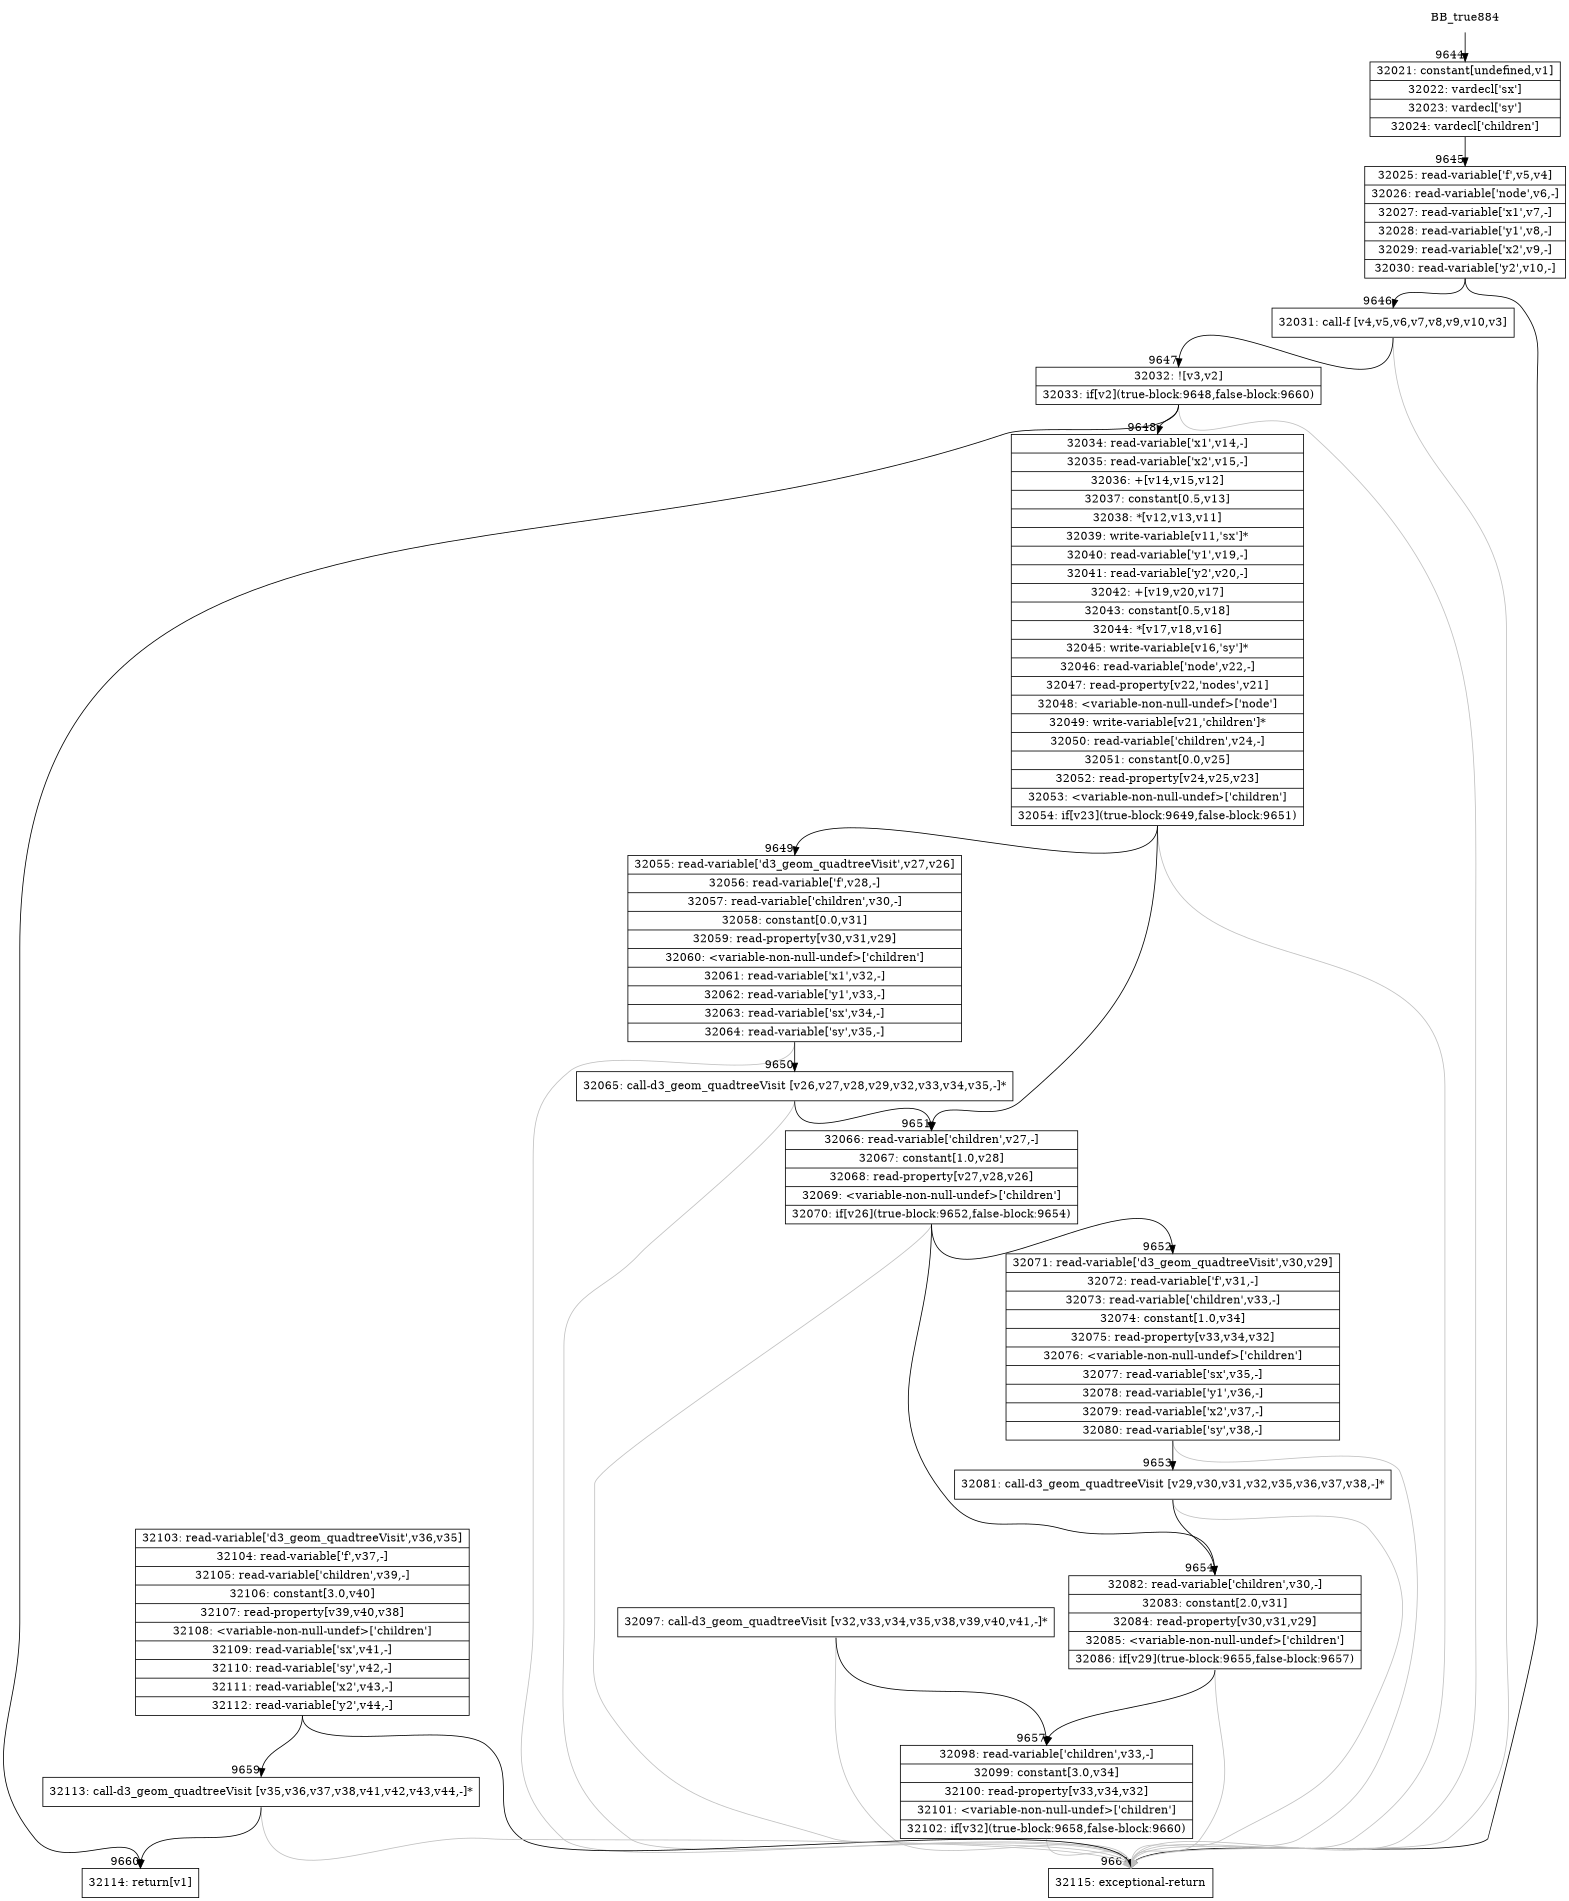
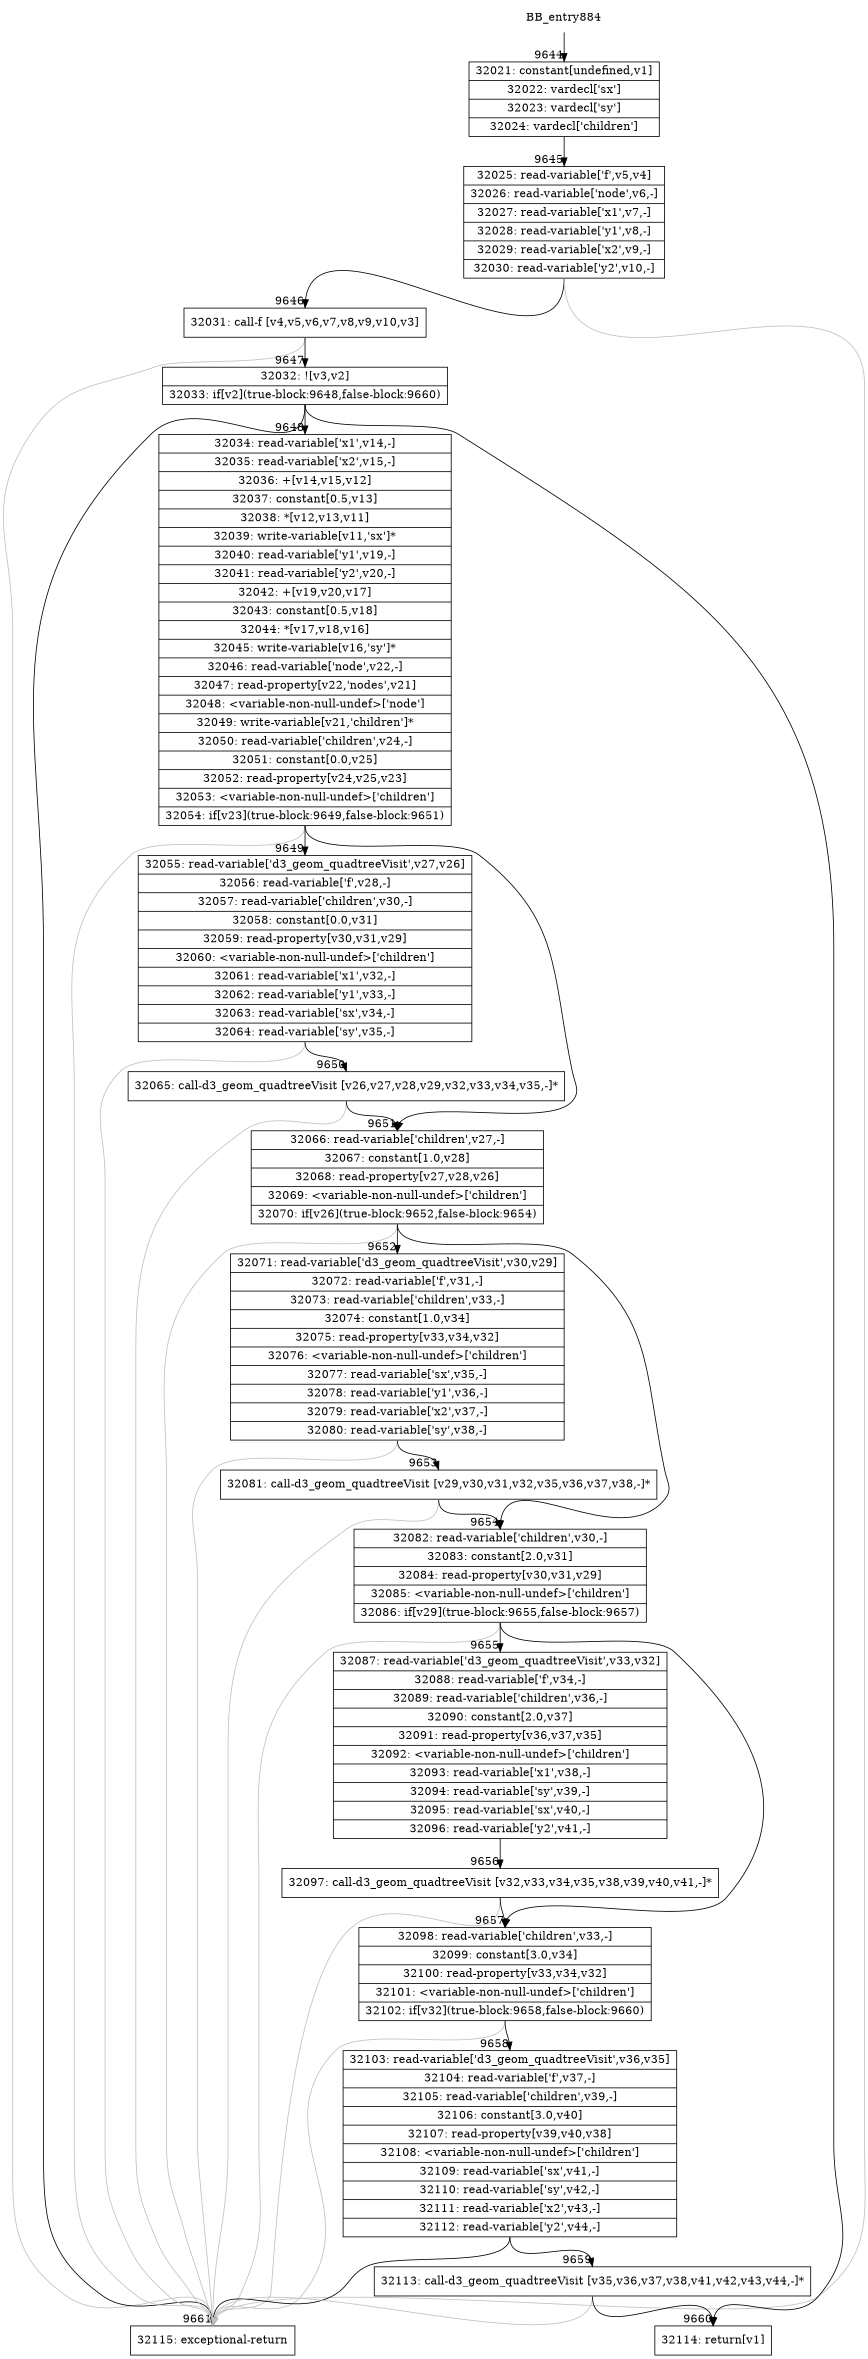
(1465, 18) -> (564, 18)
(1476, 1187) -> (43, 1329)
(1537, 1217) -> (865, 1469)
none -> (500, 1745)
none -> (506, 2032)
